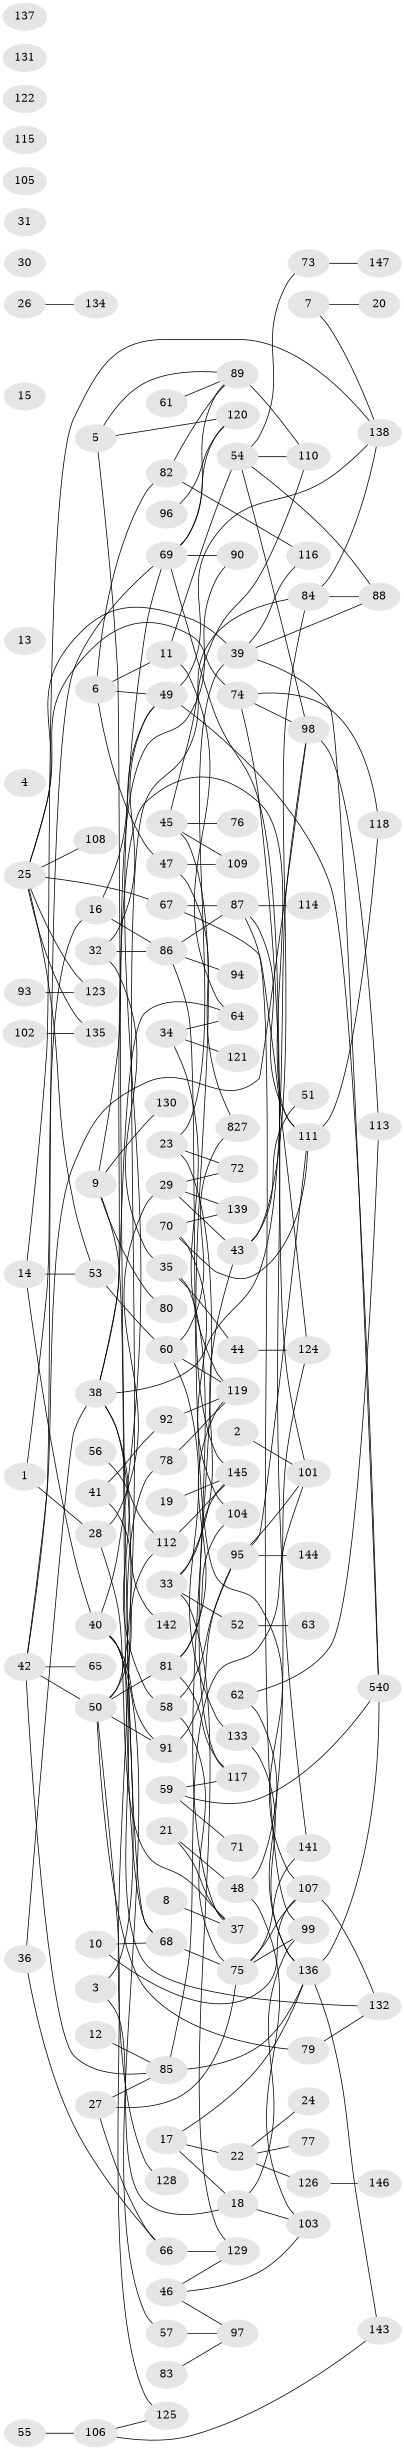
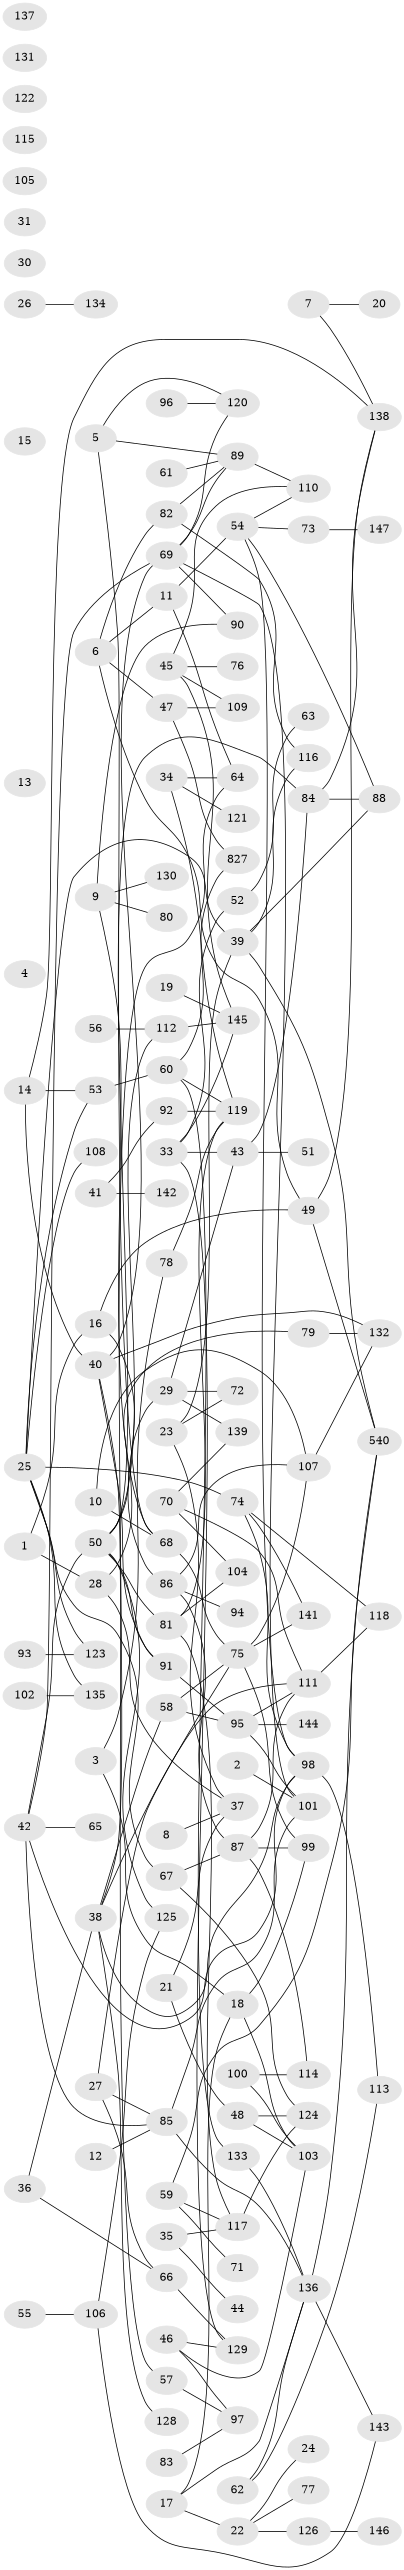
(96, 951) -> none
(272, 1350) -> (266, 2168)
none -> (238, 2075)
